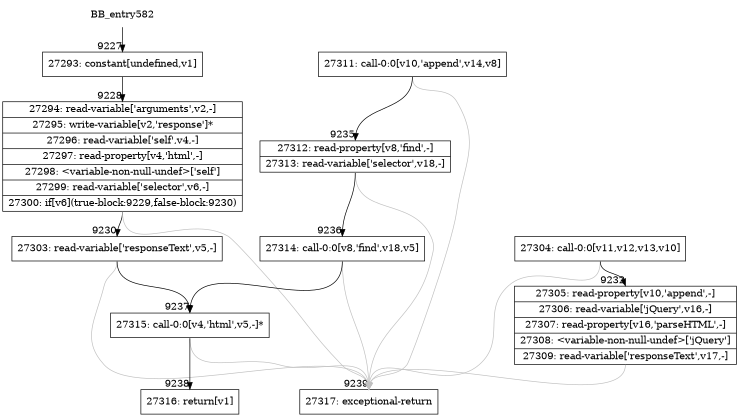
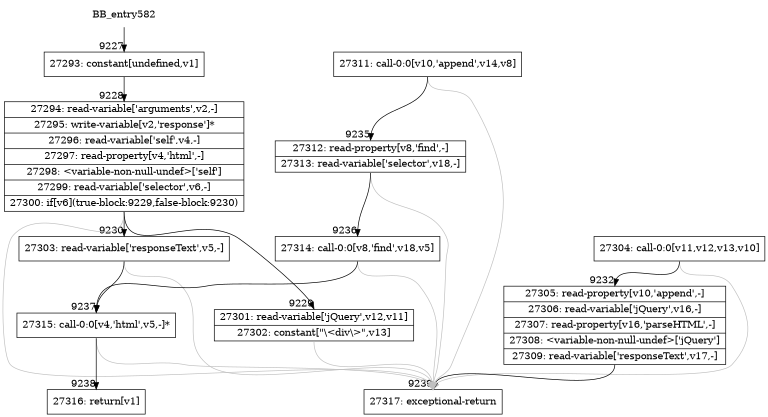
none -> (314, 325)
(500, 377) -> (532, 378)
